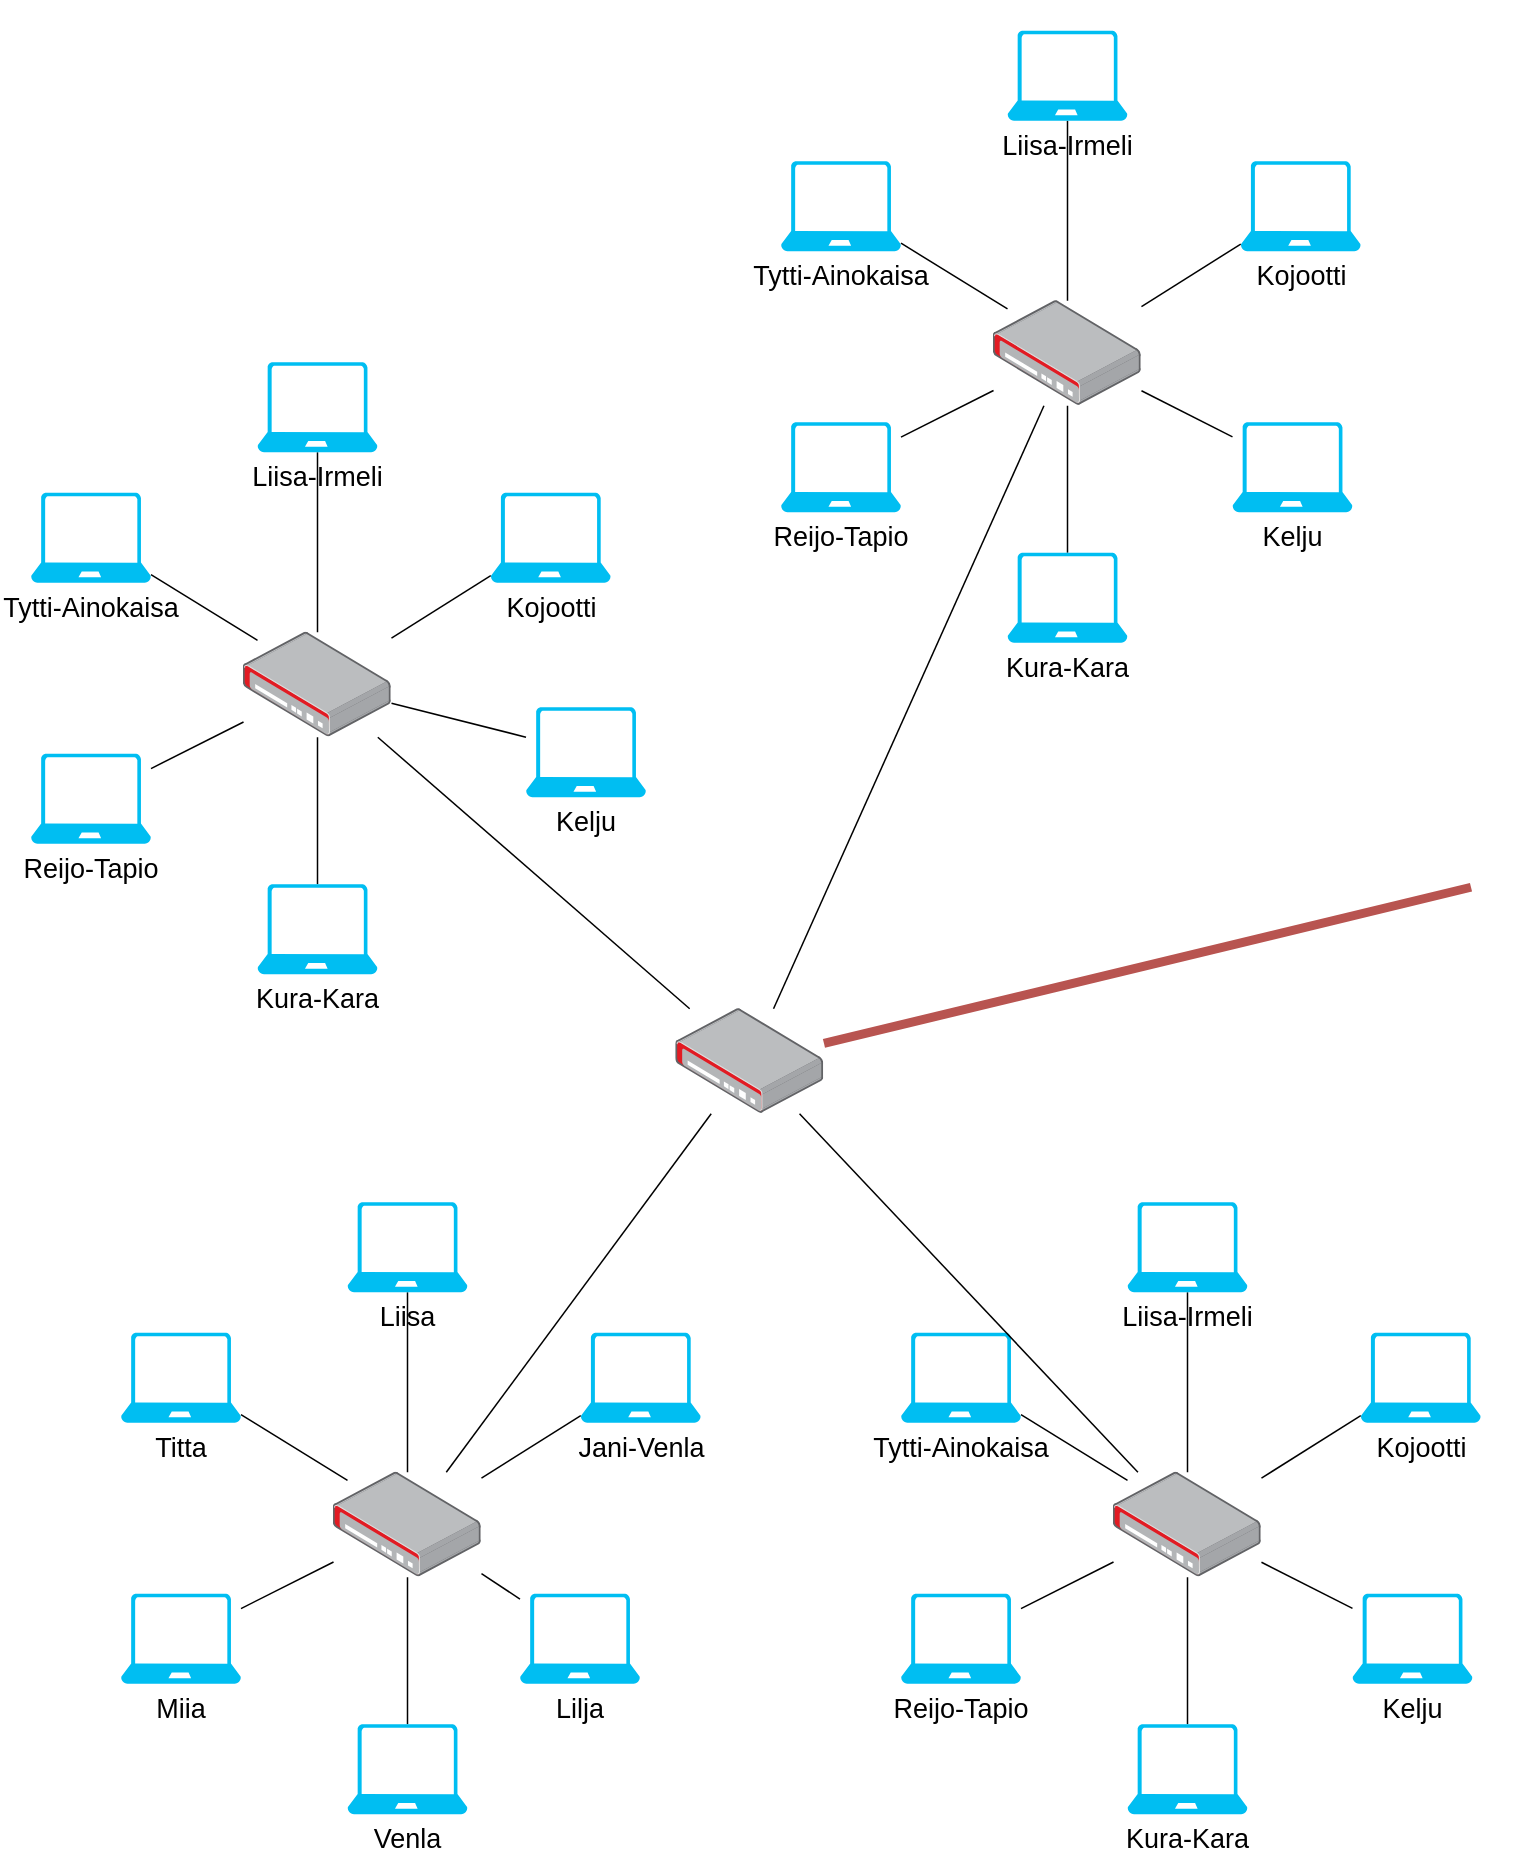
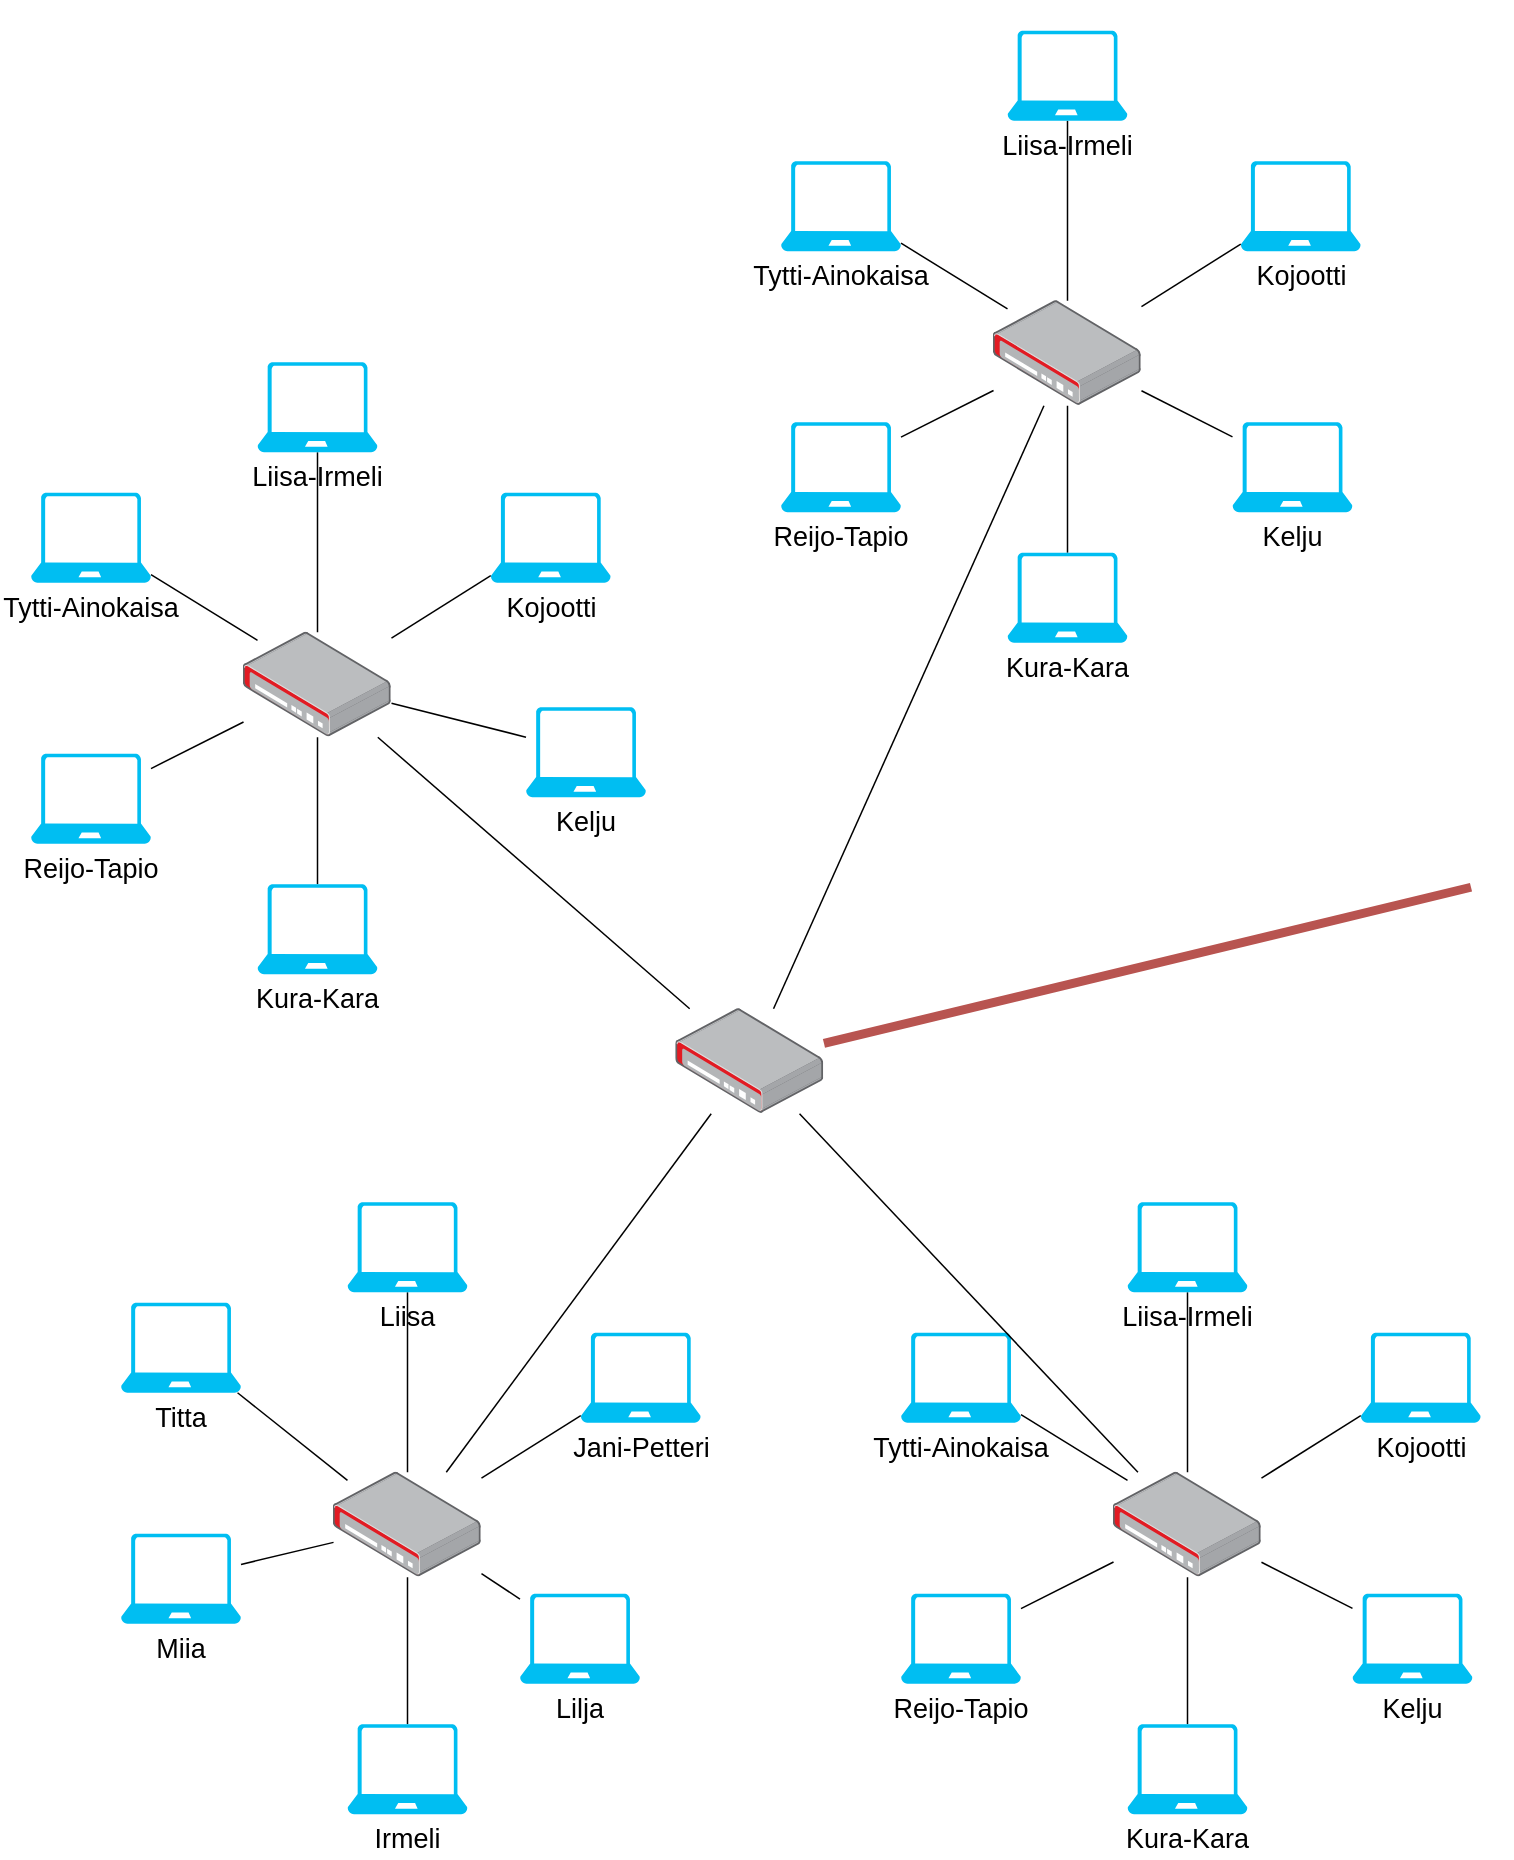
(181, 1378) -> (181, 1348)
(642, 1444) -> (642, 1444)
(181, 1639) -> (181, 1579)
(408, 1836) -> (408, 1836)
